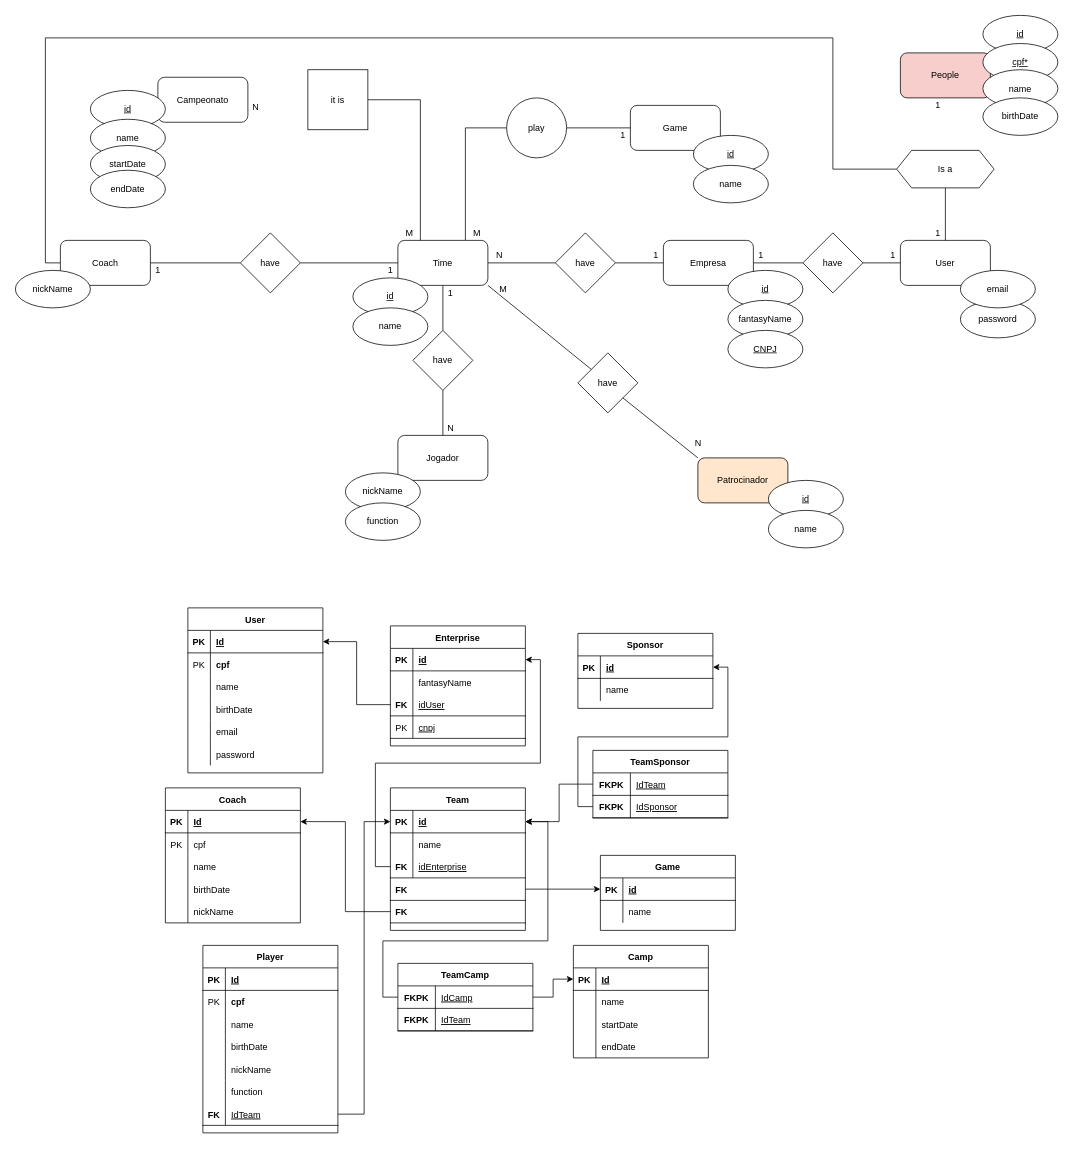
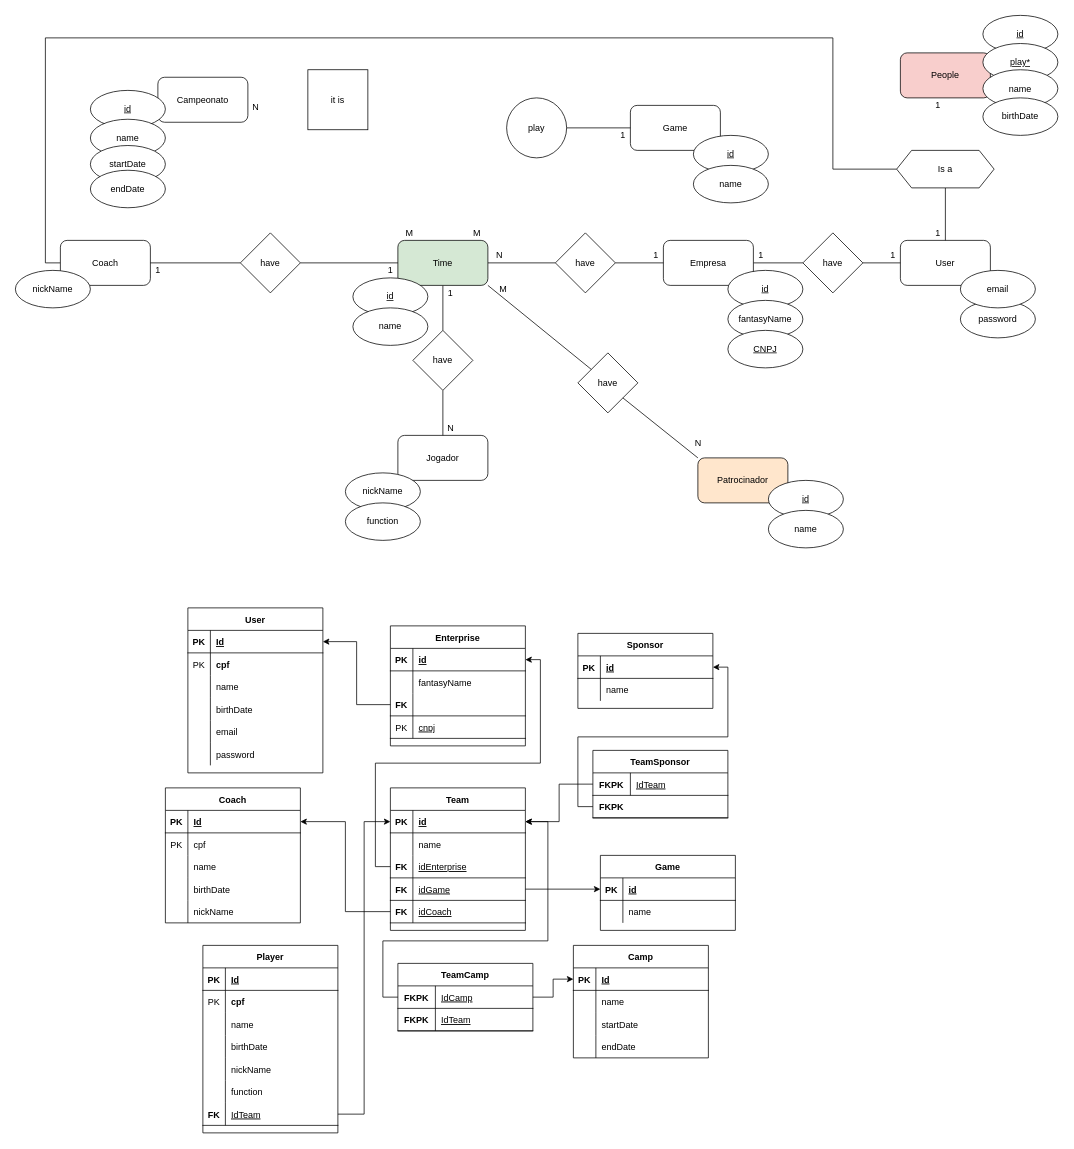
(1020, 63) -> (1020, 63)
(420, 144) -> none
(465, 164) -> none
(443, 263) -> (443, 263)
(469, 705) -> none
(679, 807) -> none
none -> (469, 889)
none -> (469, 912)
